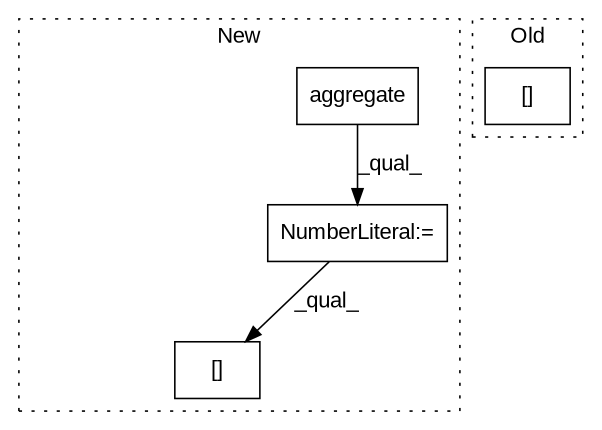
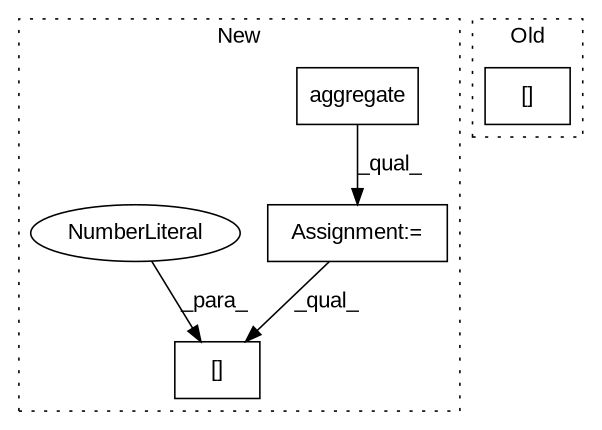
none -> (135, 233)
(358, 233) -> (358, 233)
